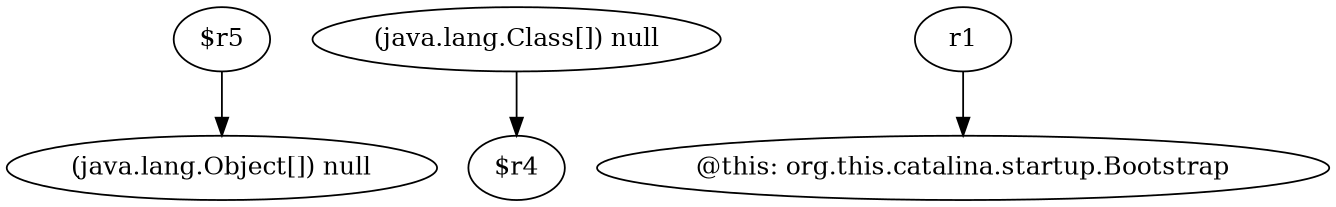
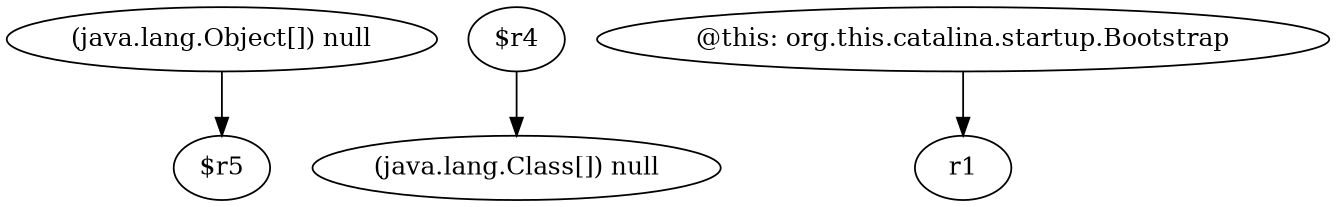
(222, 95) -> (222, 95)
(517, 95) -> (517, 95)
(963, 95) -> (963, 95)
